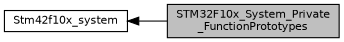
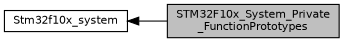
(66, 21) -> (66, 21)
